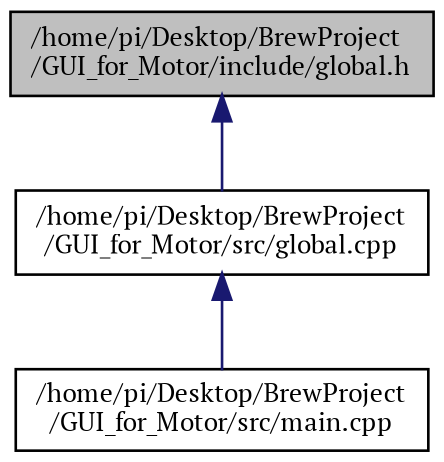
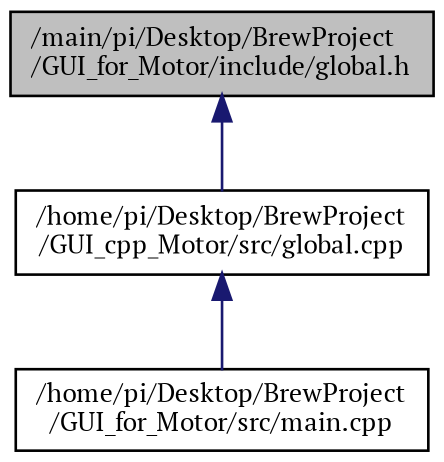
(222, 54) -> (222, 54)
(222, 233) -> (222, 233)
